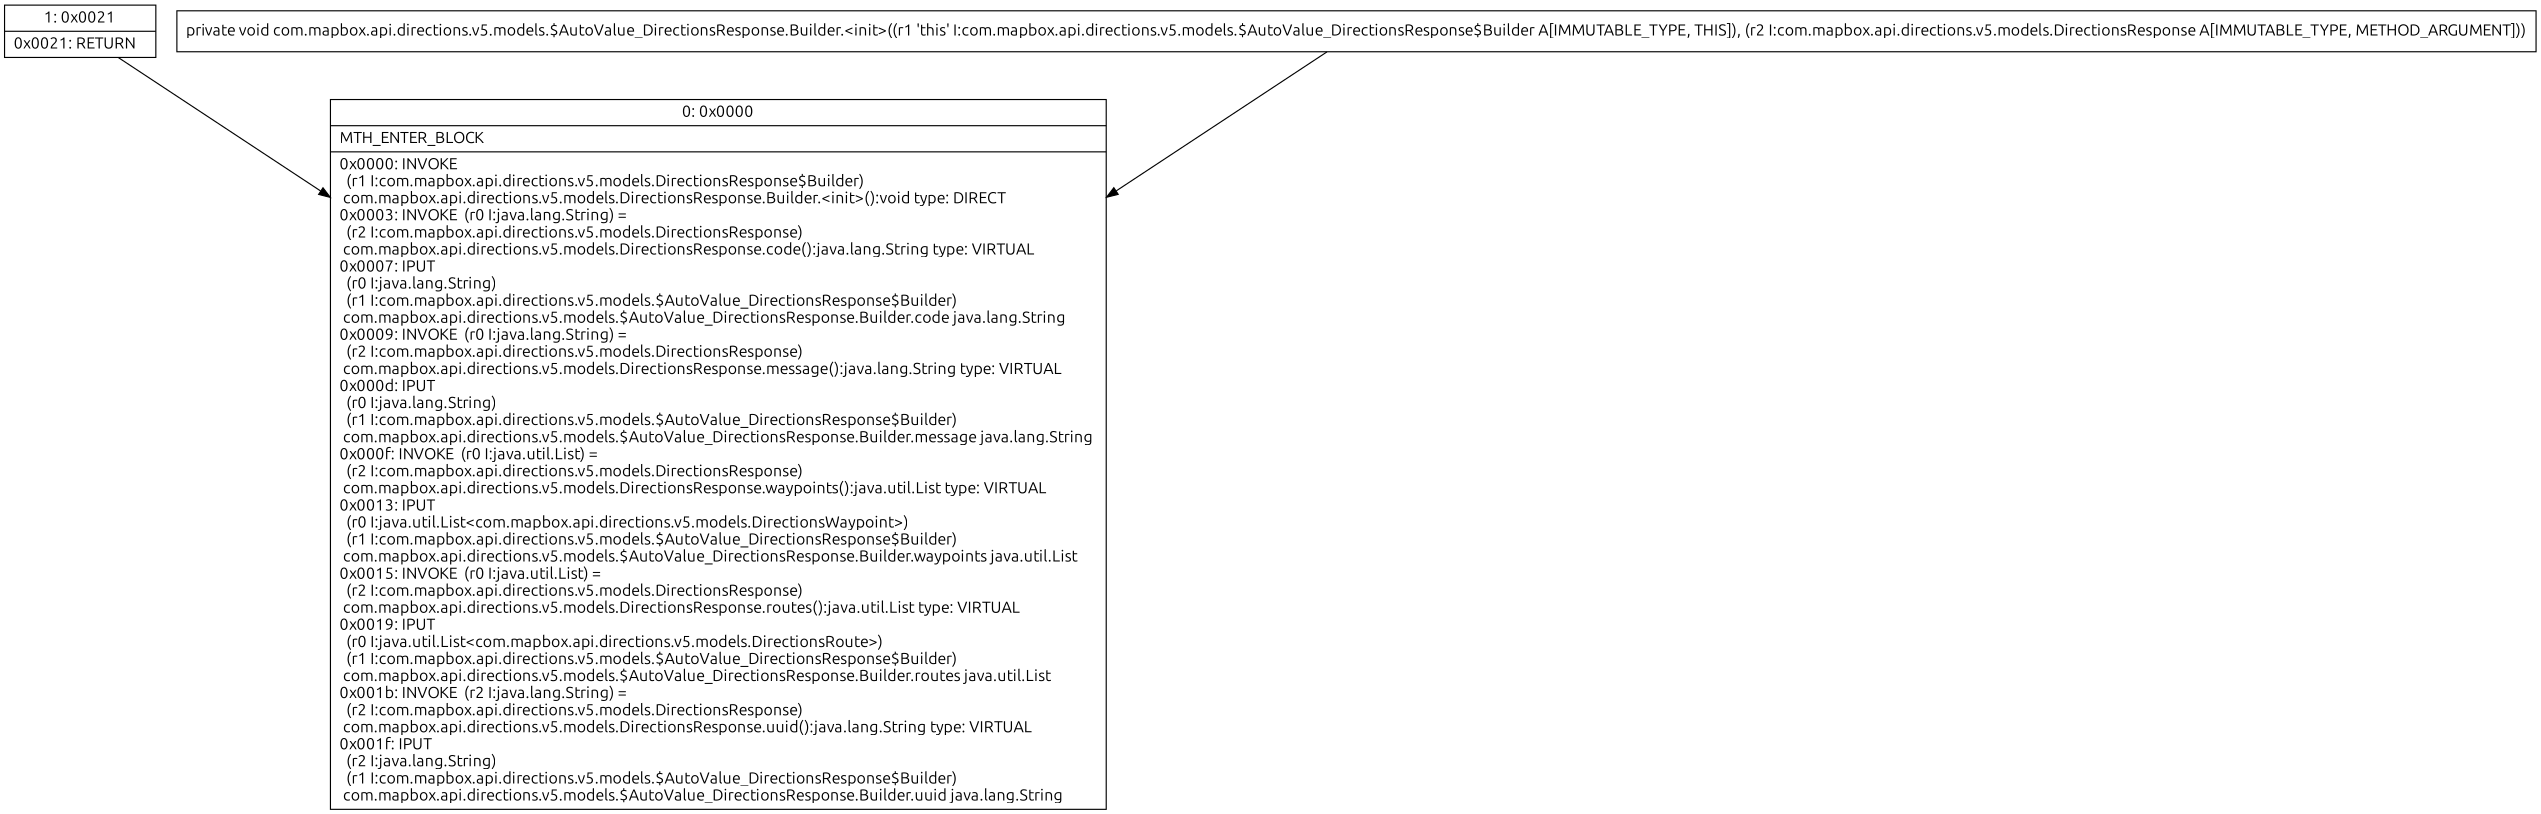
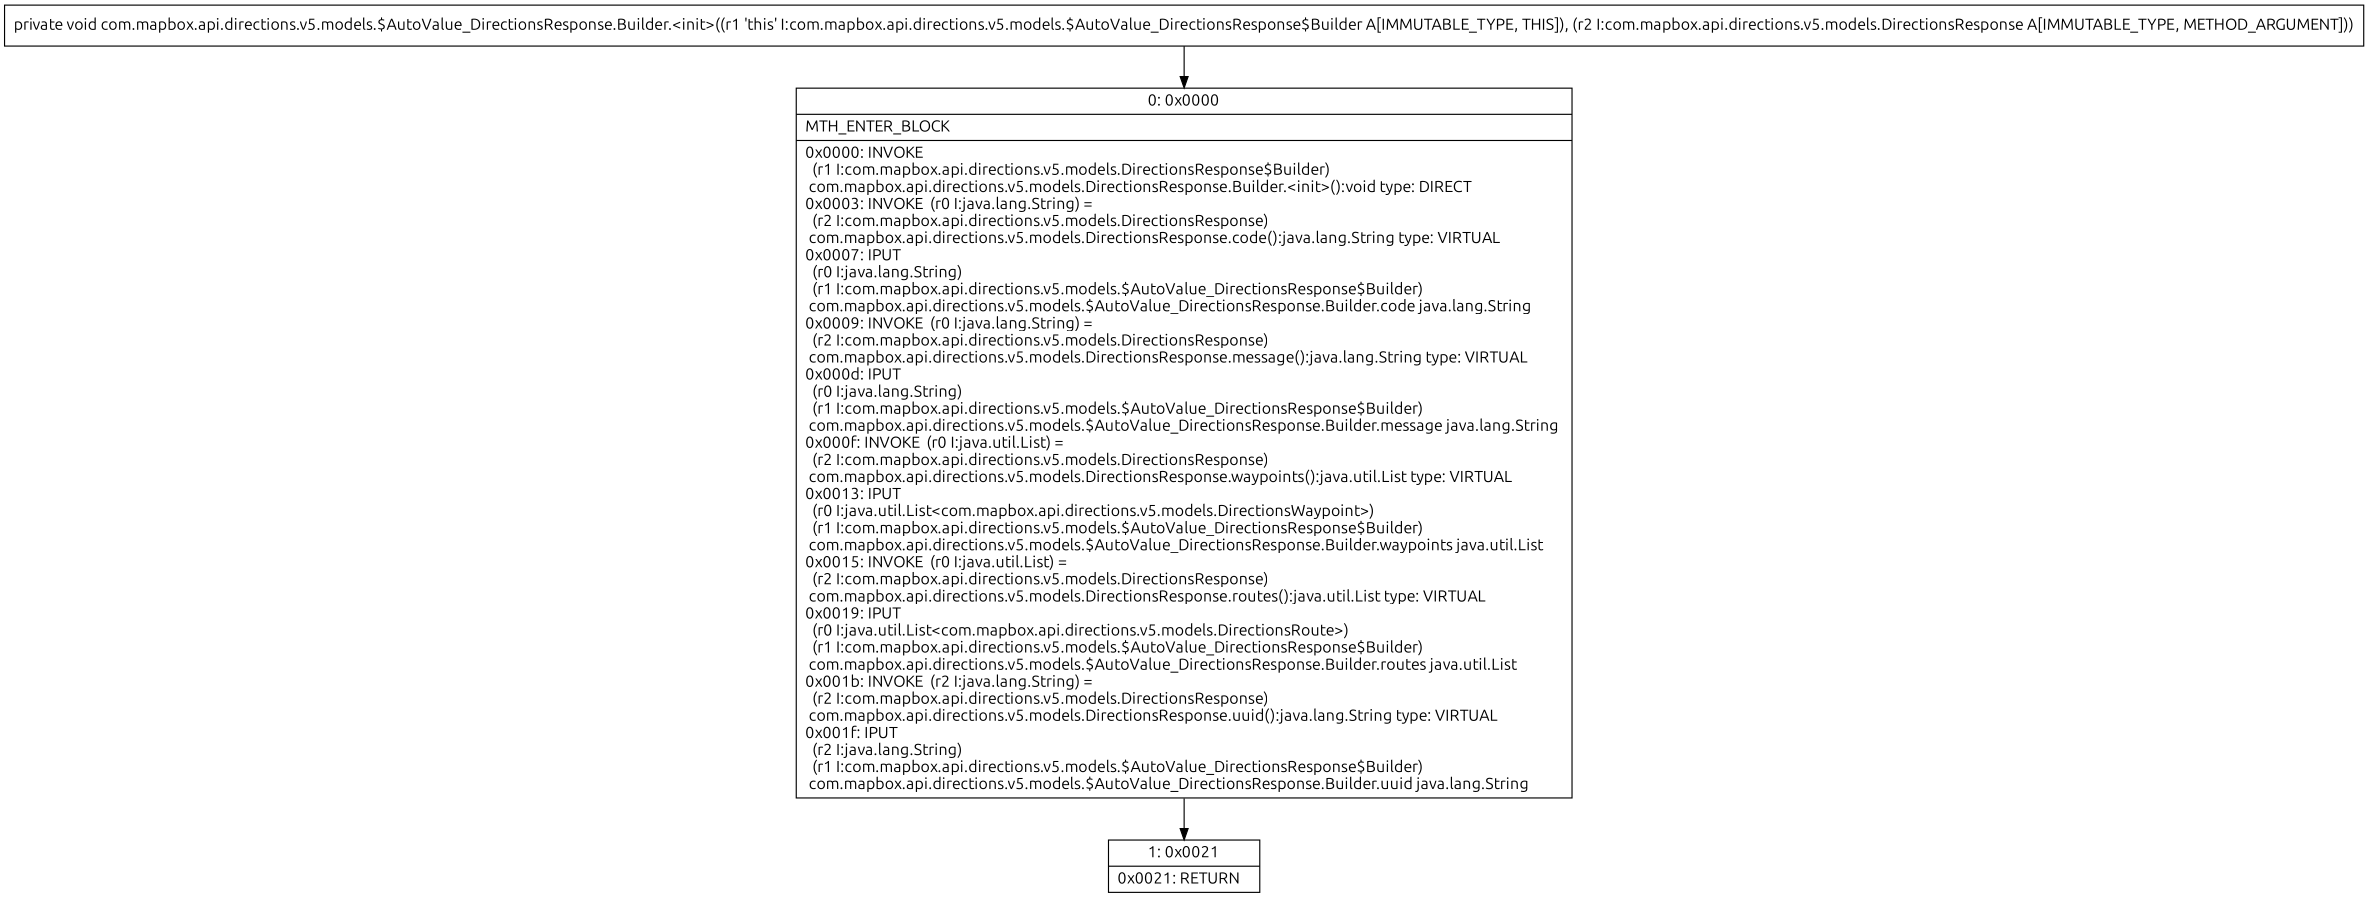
(219, 124) -> (1184, 813)
